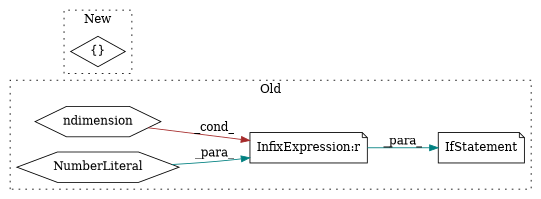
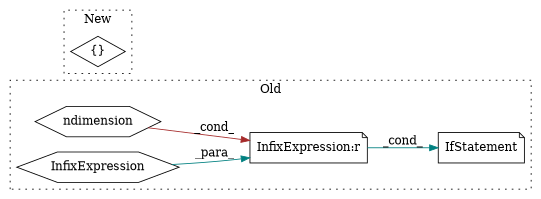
(403, 141) -> (403, 141)
(98, 167) -> (98, 167)
